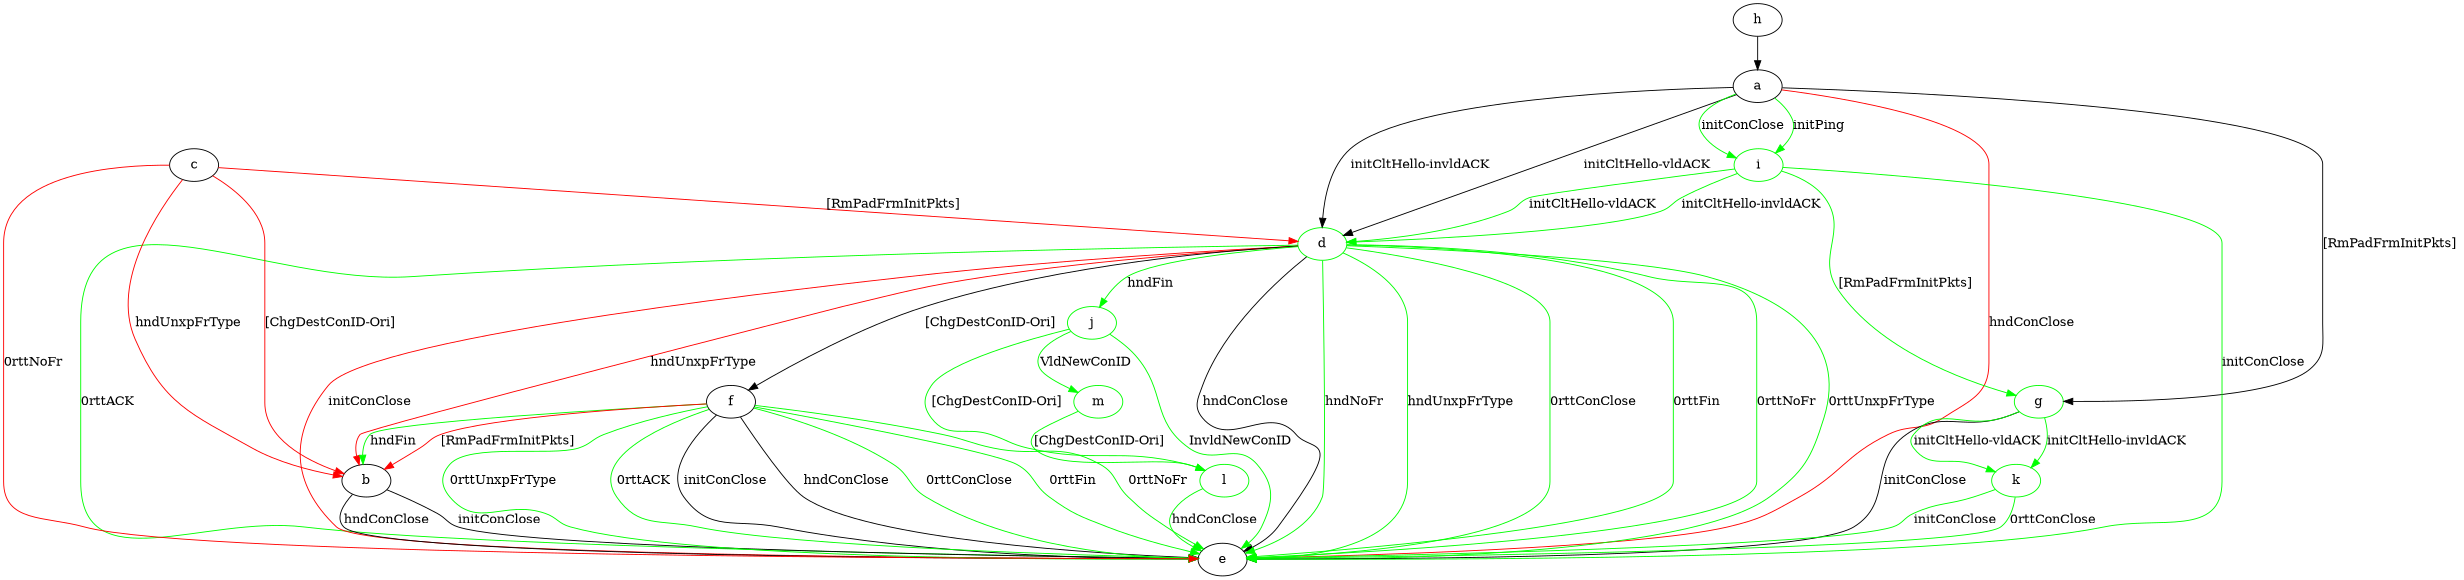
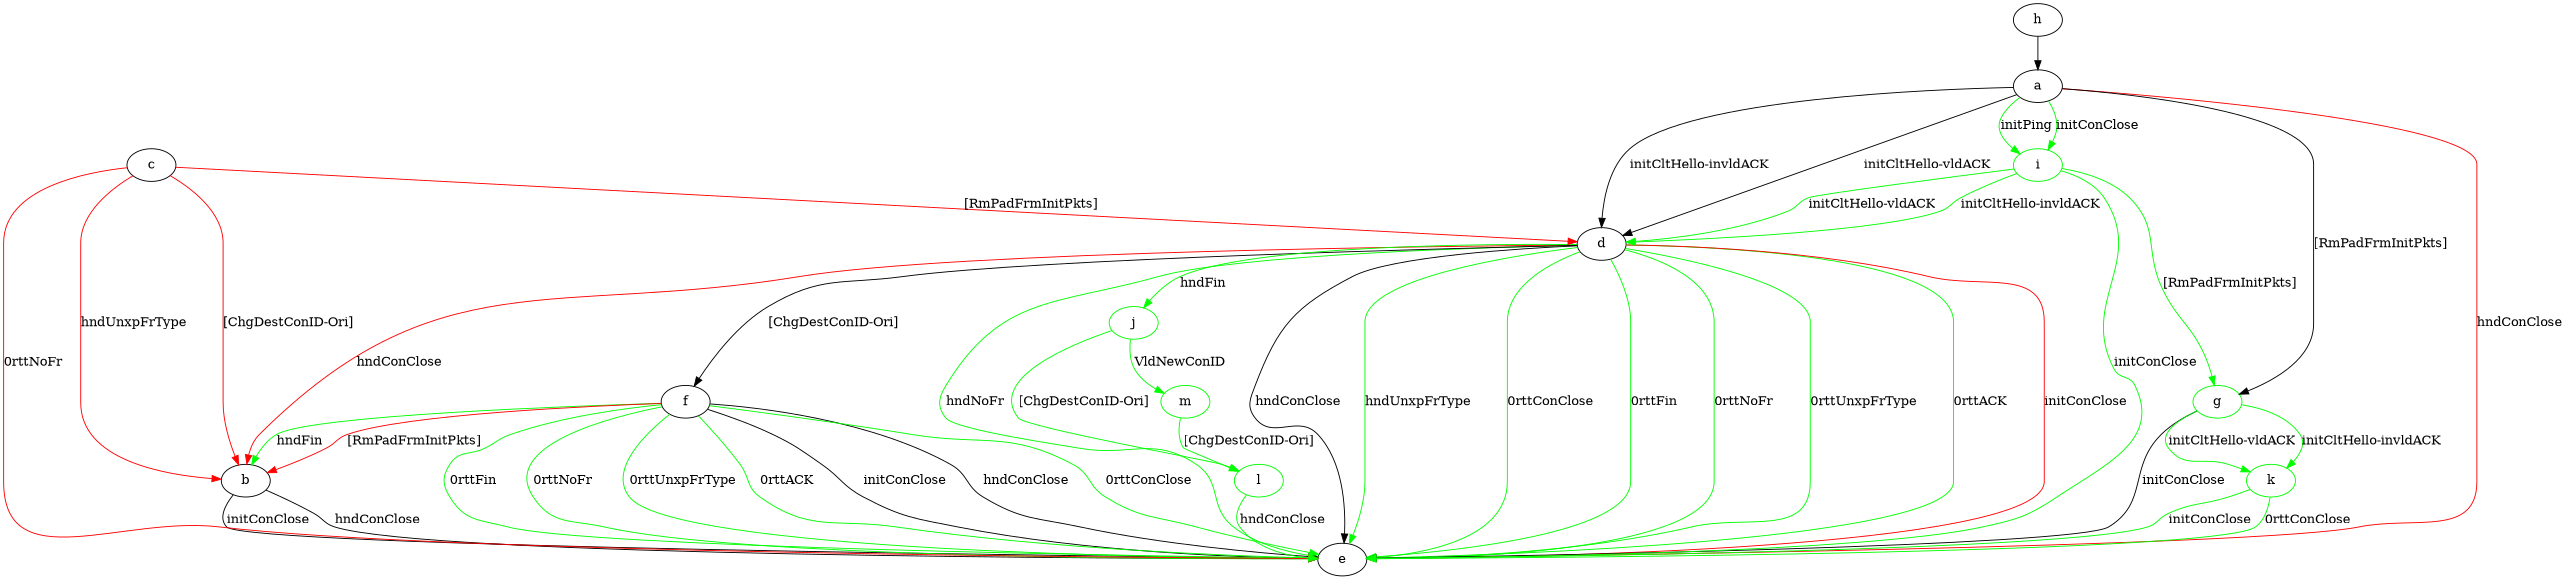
(1322, 244) -> (1602, 244)
(705, 362) -> (401, 362)
(1197, 452) -> none
